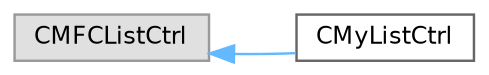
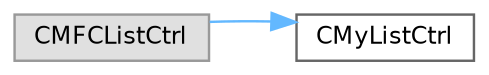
(265, 54) -> (240, 21)
